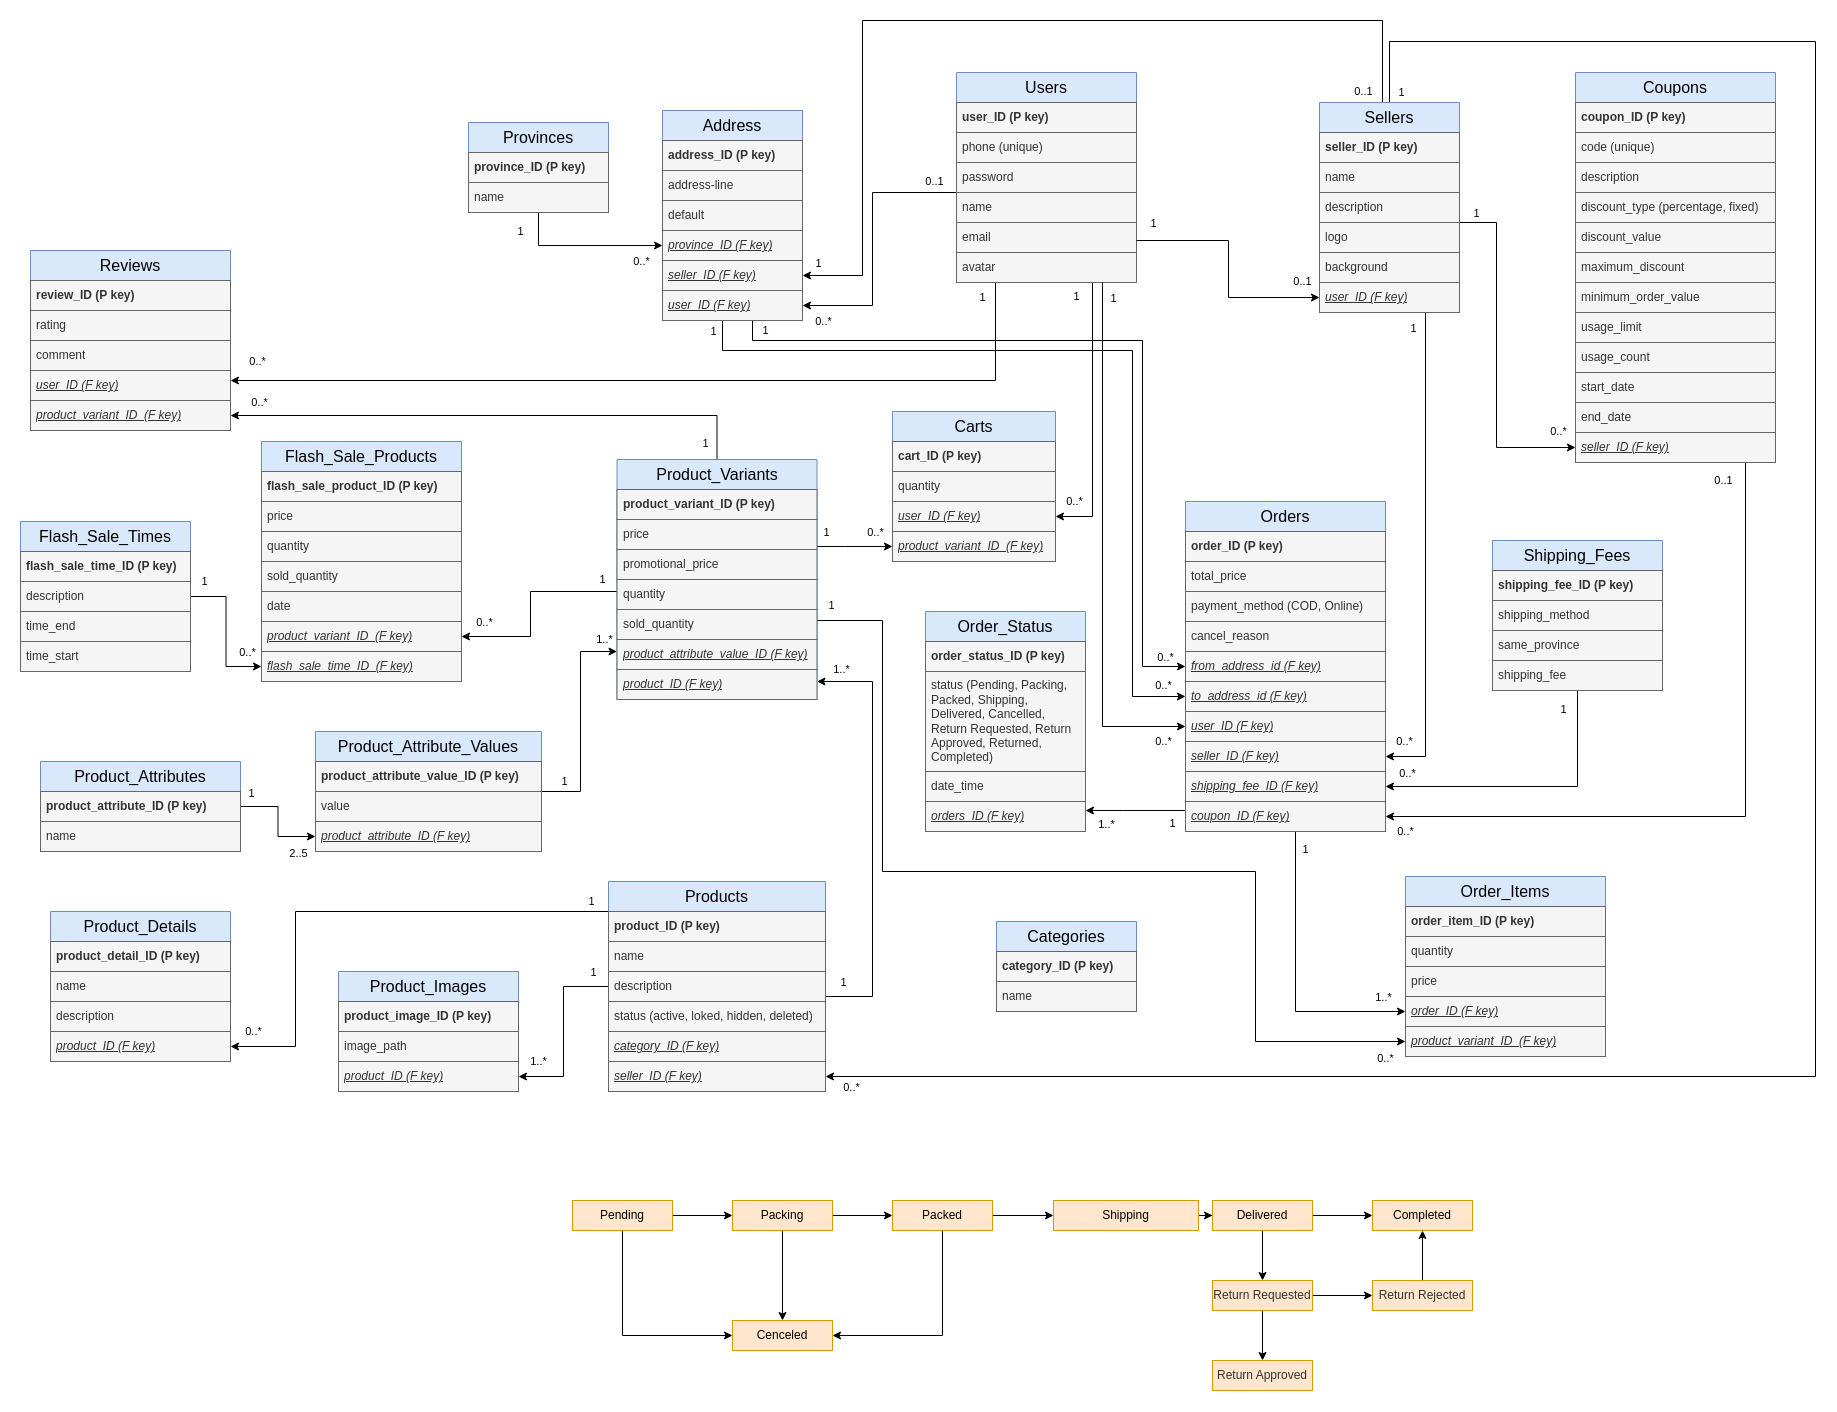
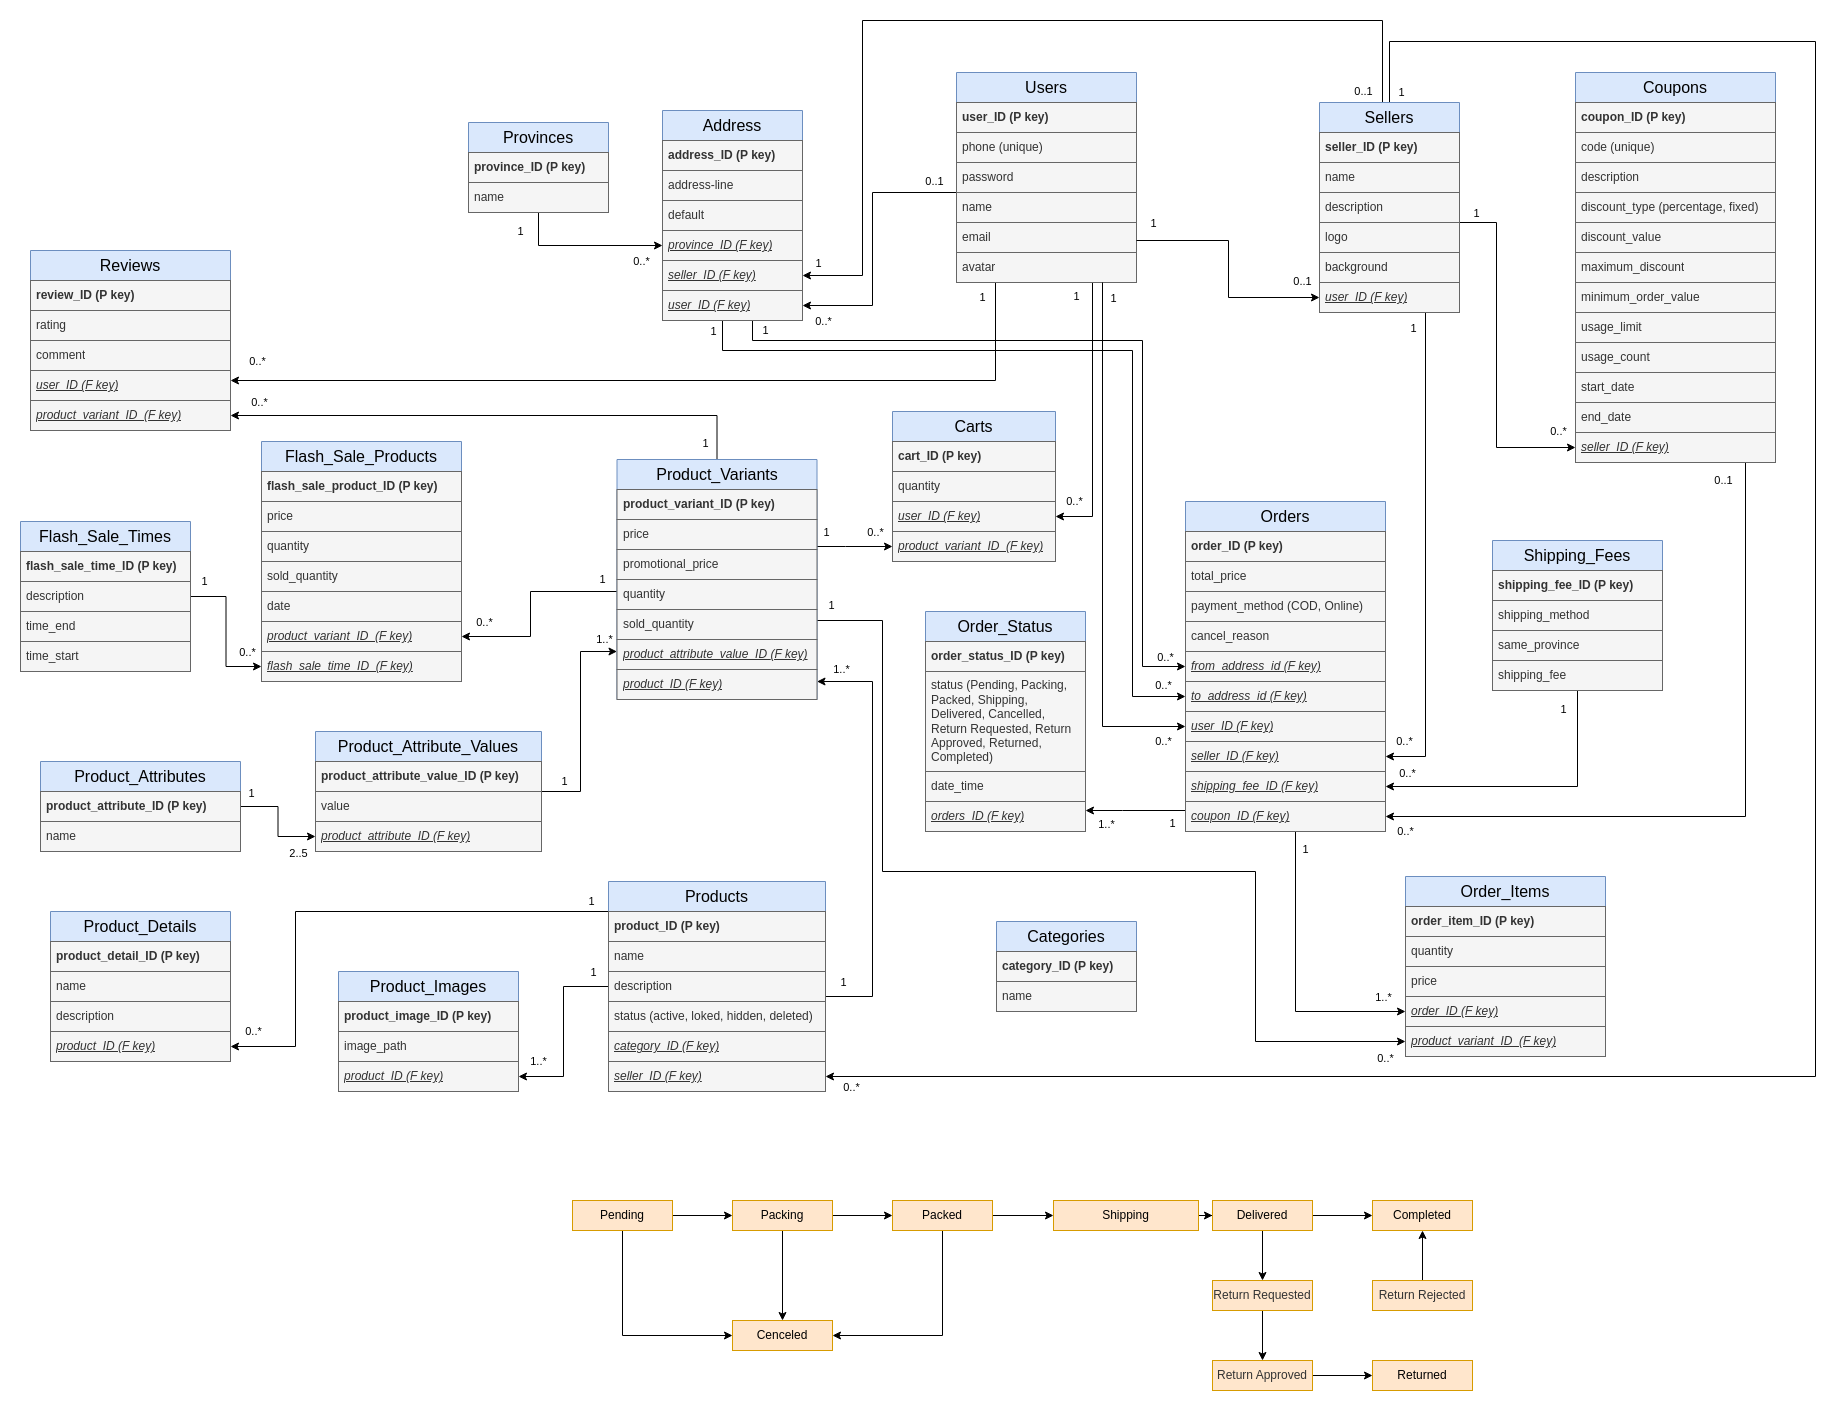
(1339, 1296) -> none
none -> (1339, 1376)
none -> (1423, 1376)
